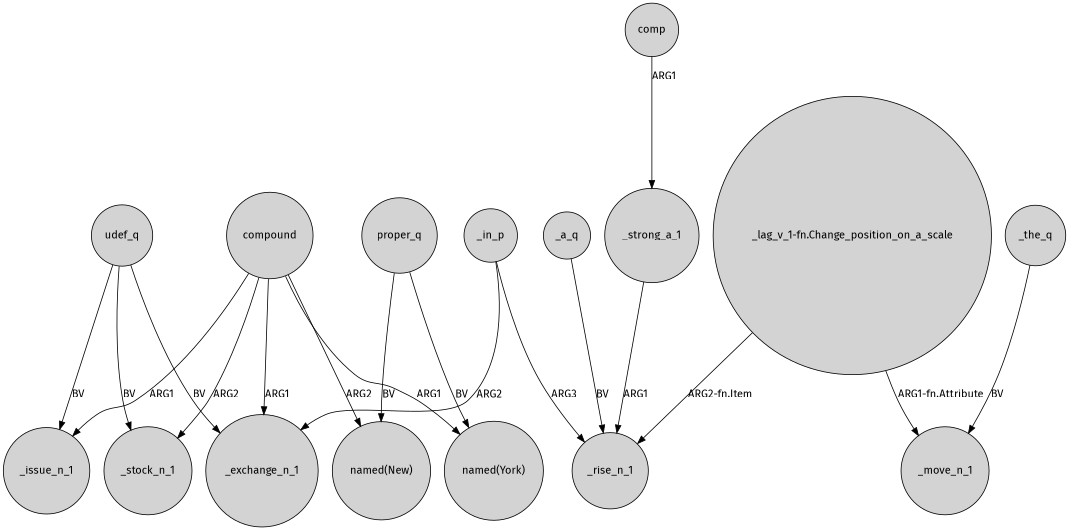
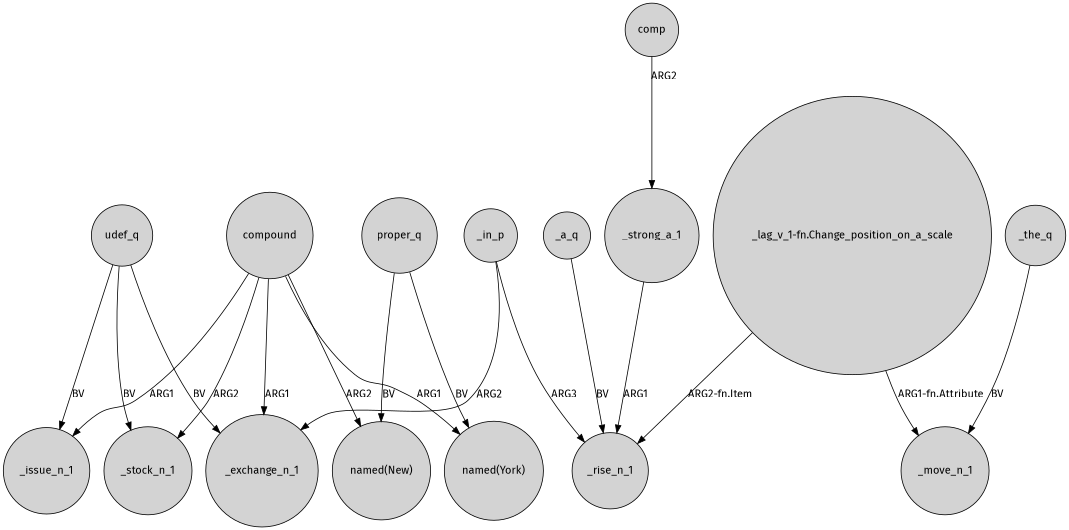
(664, 76) -> (664, 76)
